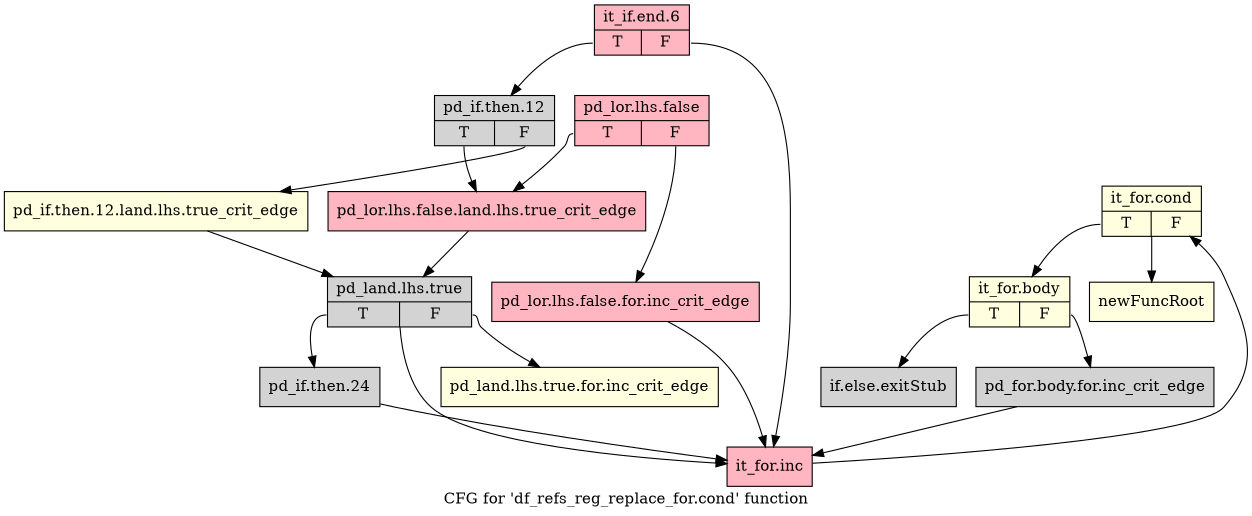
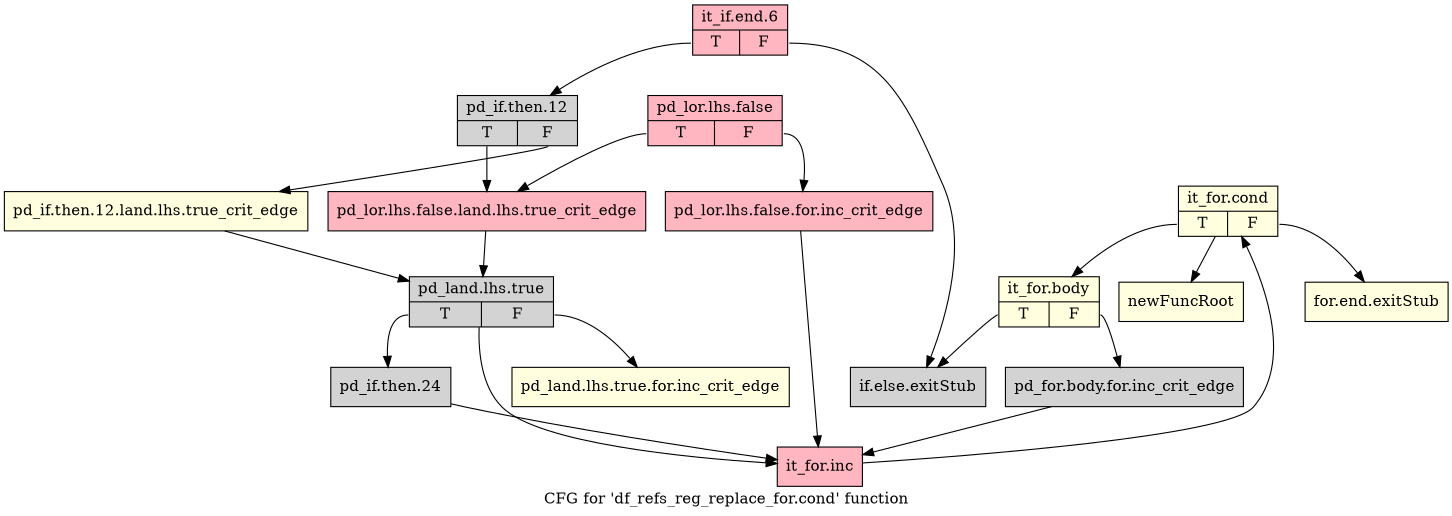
(790, 213) -> (933, 162)
none -> (1377, 302)
